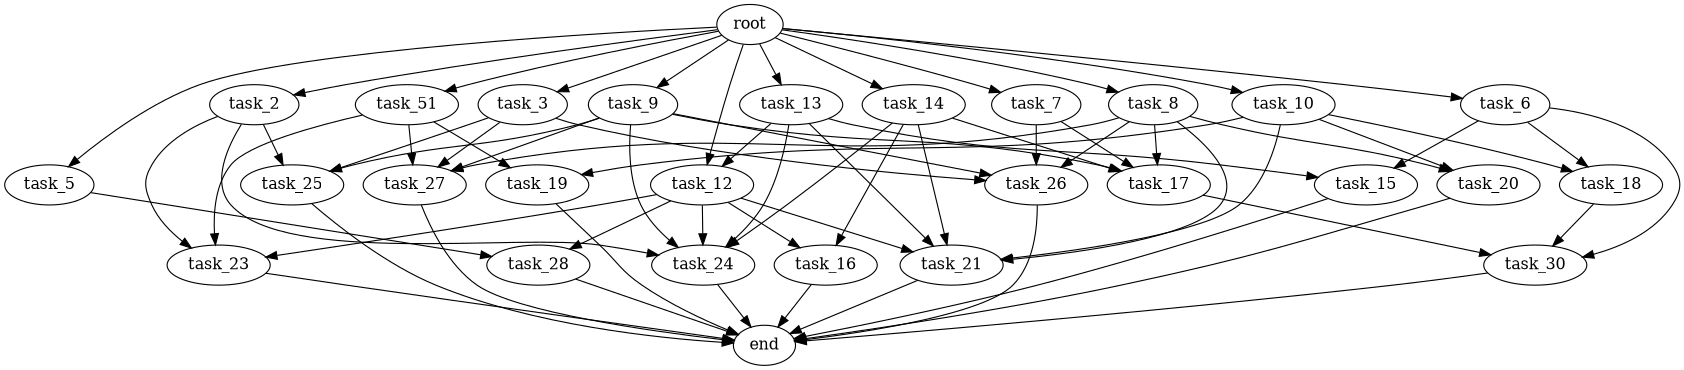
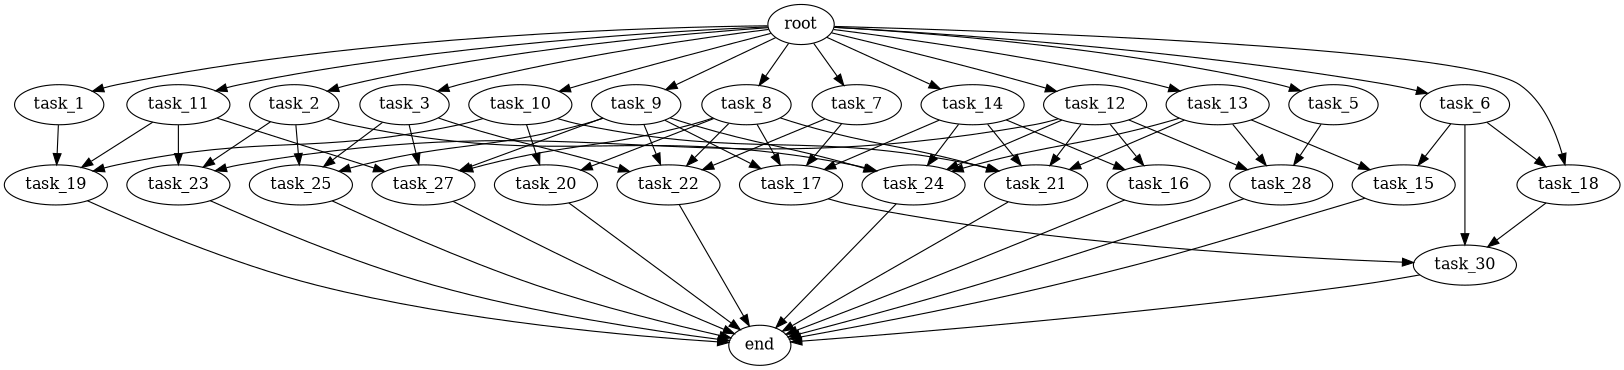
none -> (59, 105)
(407, 105) -> (178, 105)
(756, 137) -> (1246, 140)
(1434, 137) -> (1220, 43)
(1036, 185) -> (669, 185)
